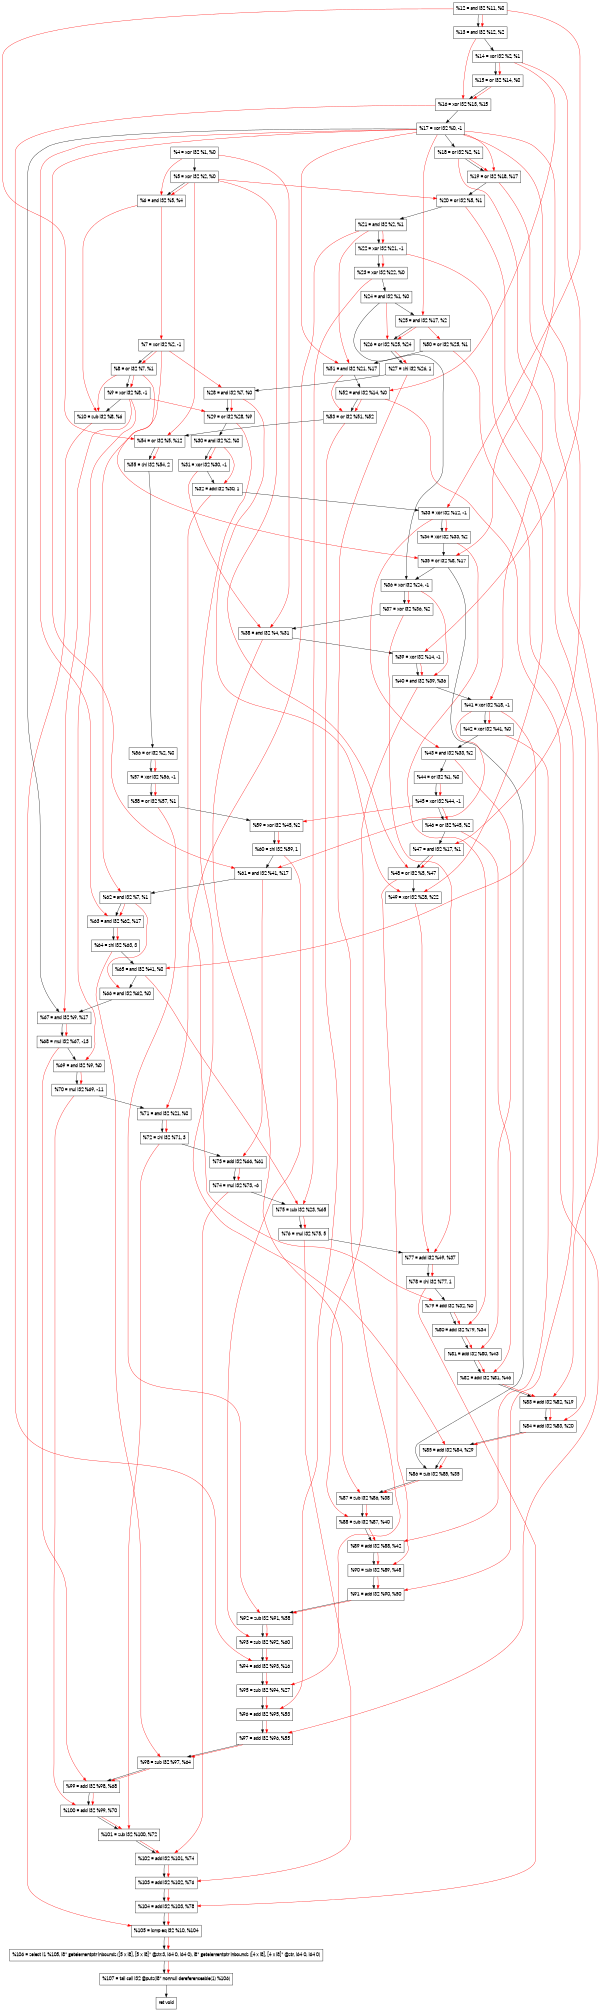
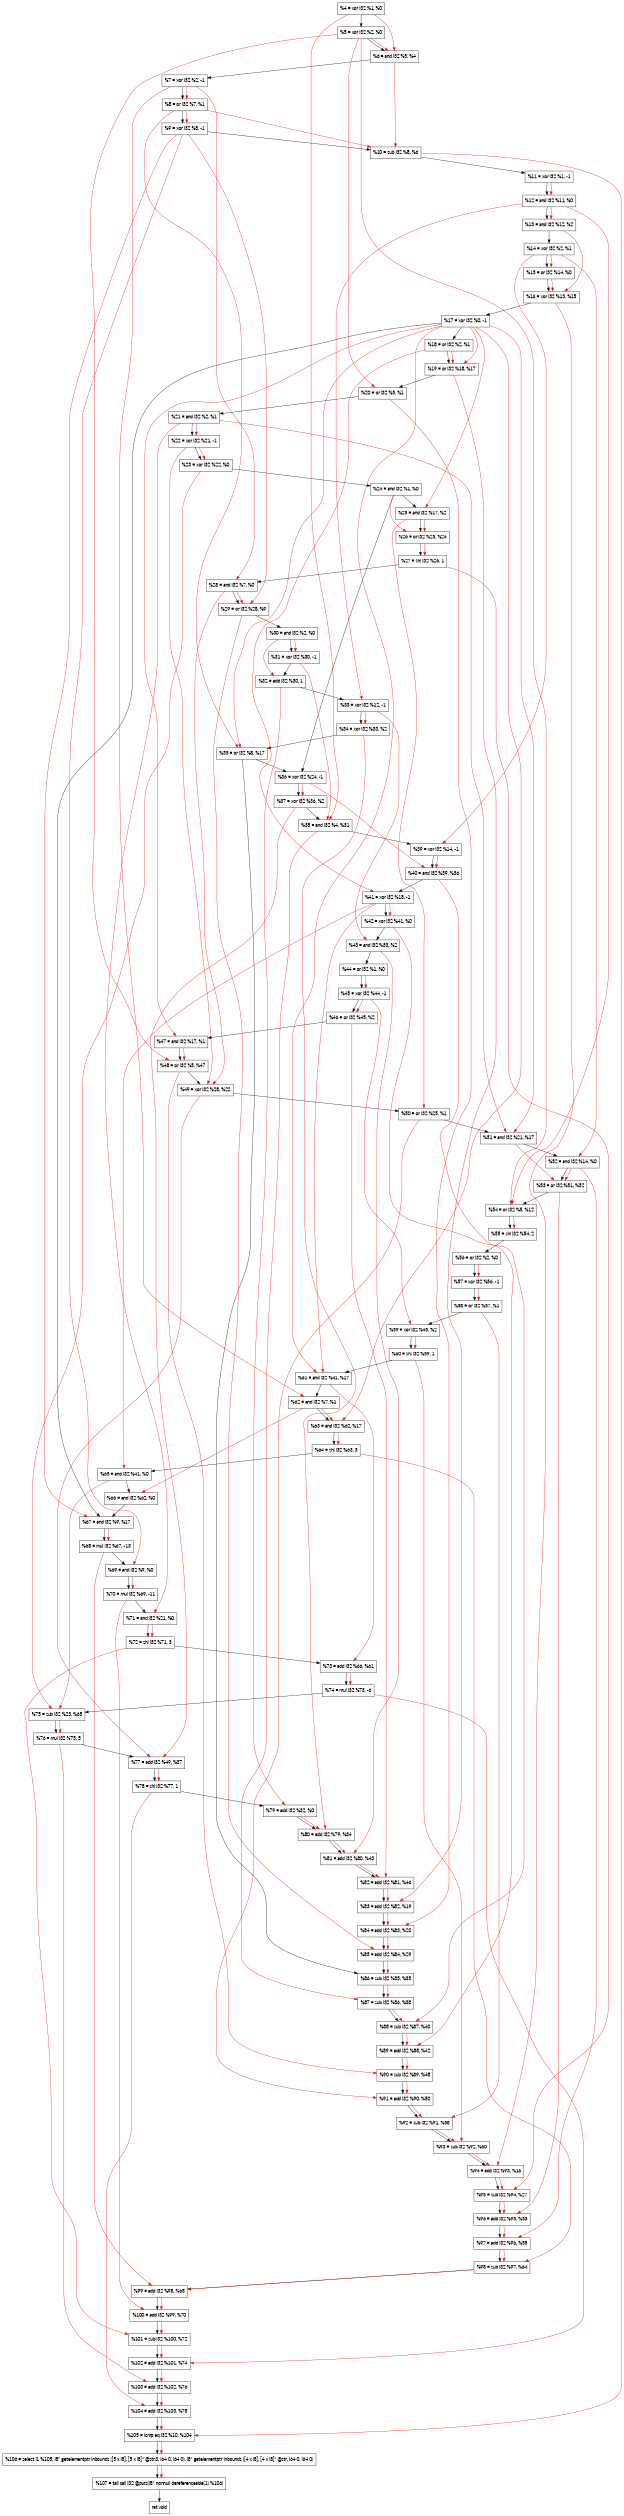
none -> (549, 177)
(161, 271) -> (291, 69)
none -> (310, 1102)
